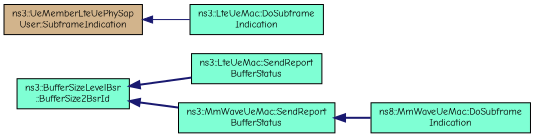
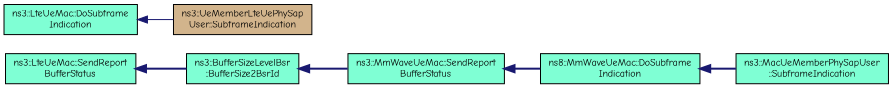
(171, 20) -> (160, 20)
none -> (812, 69)
(166, 81) -> (166, 69)
